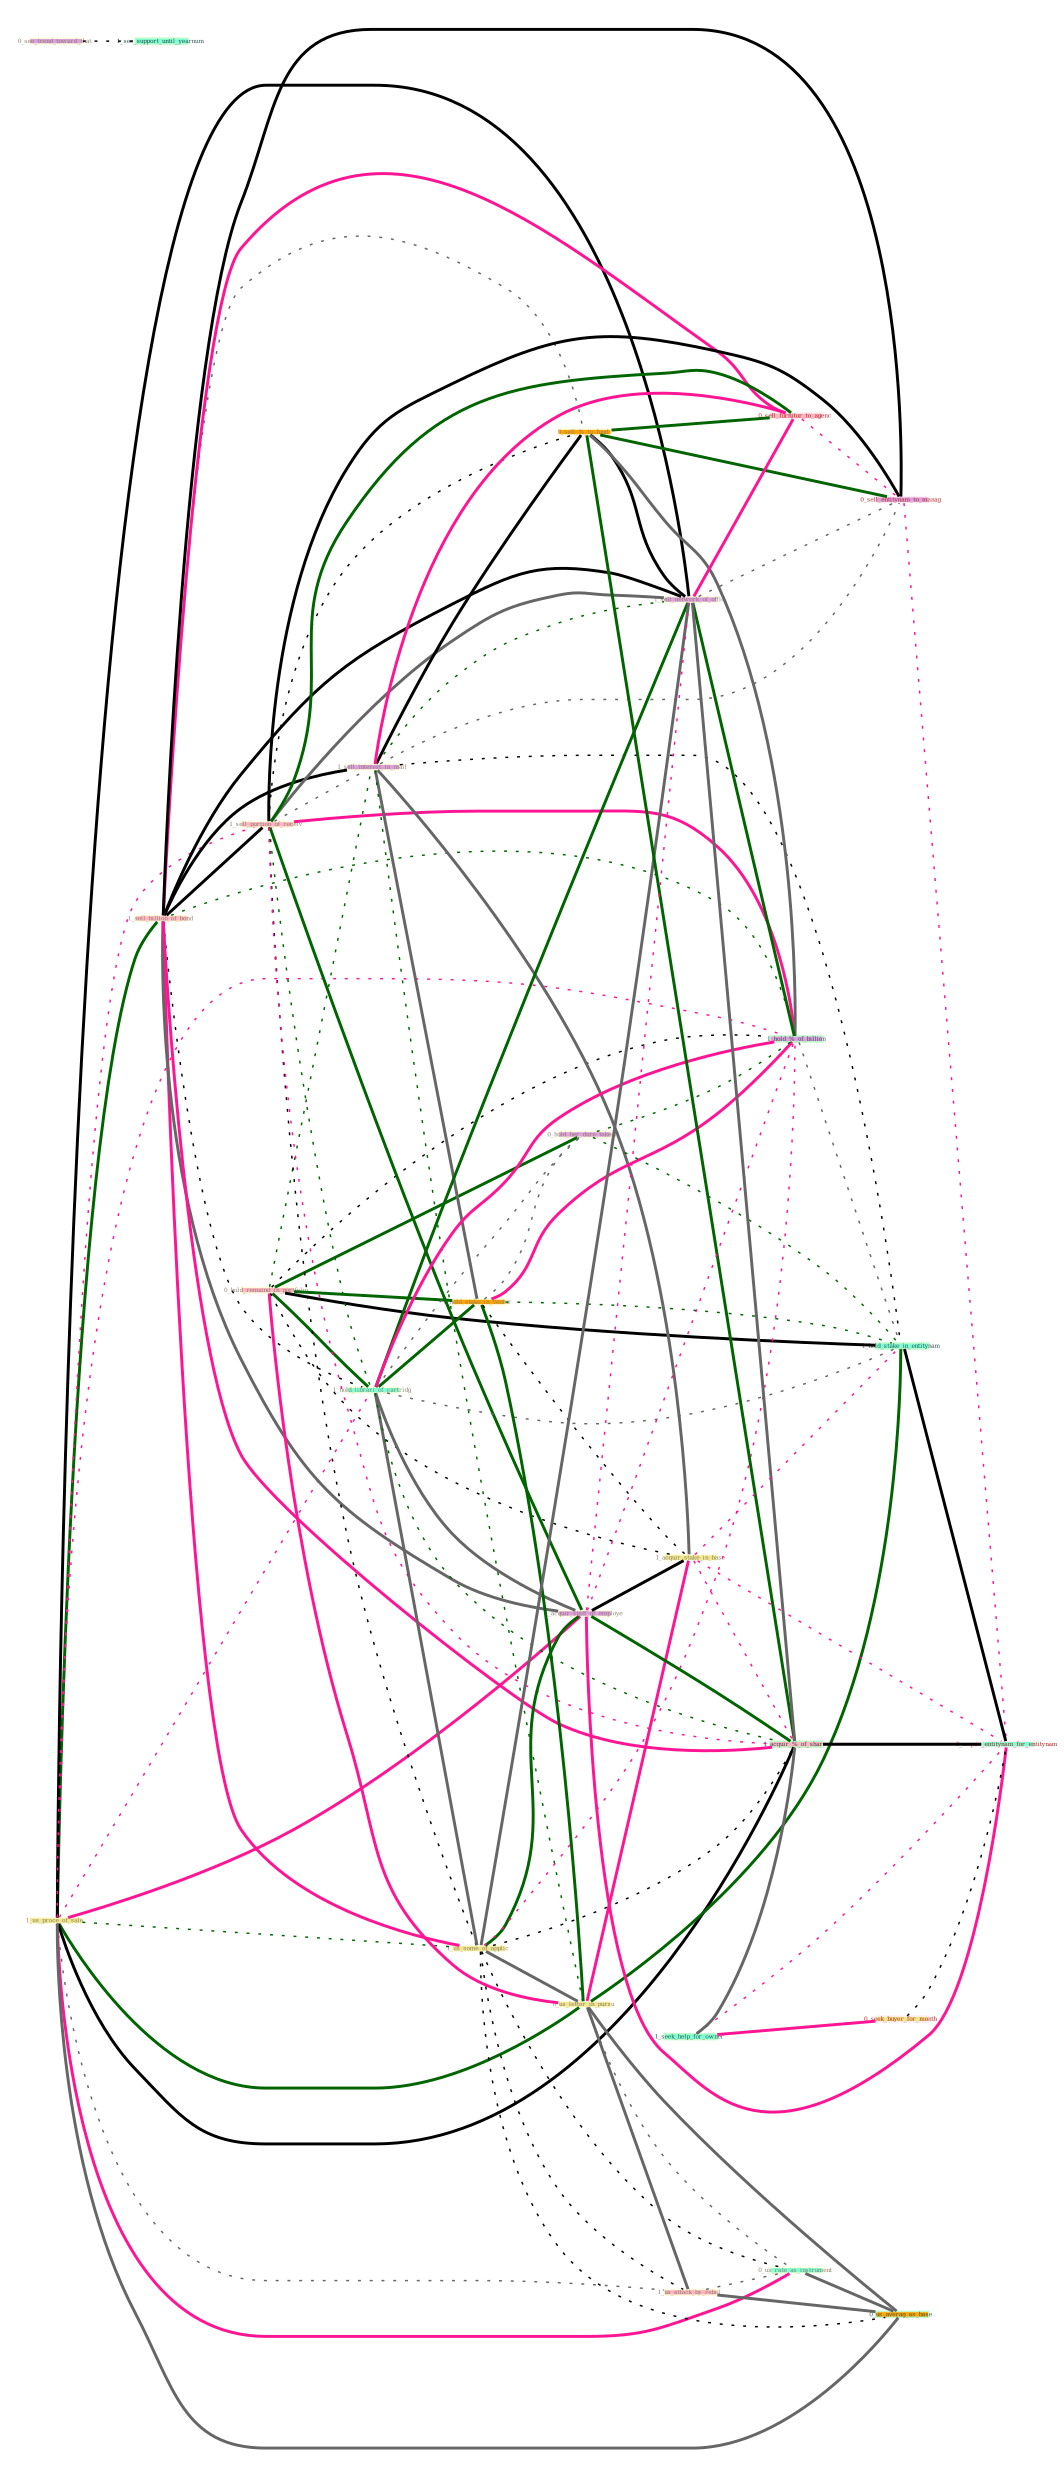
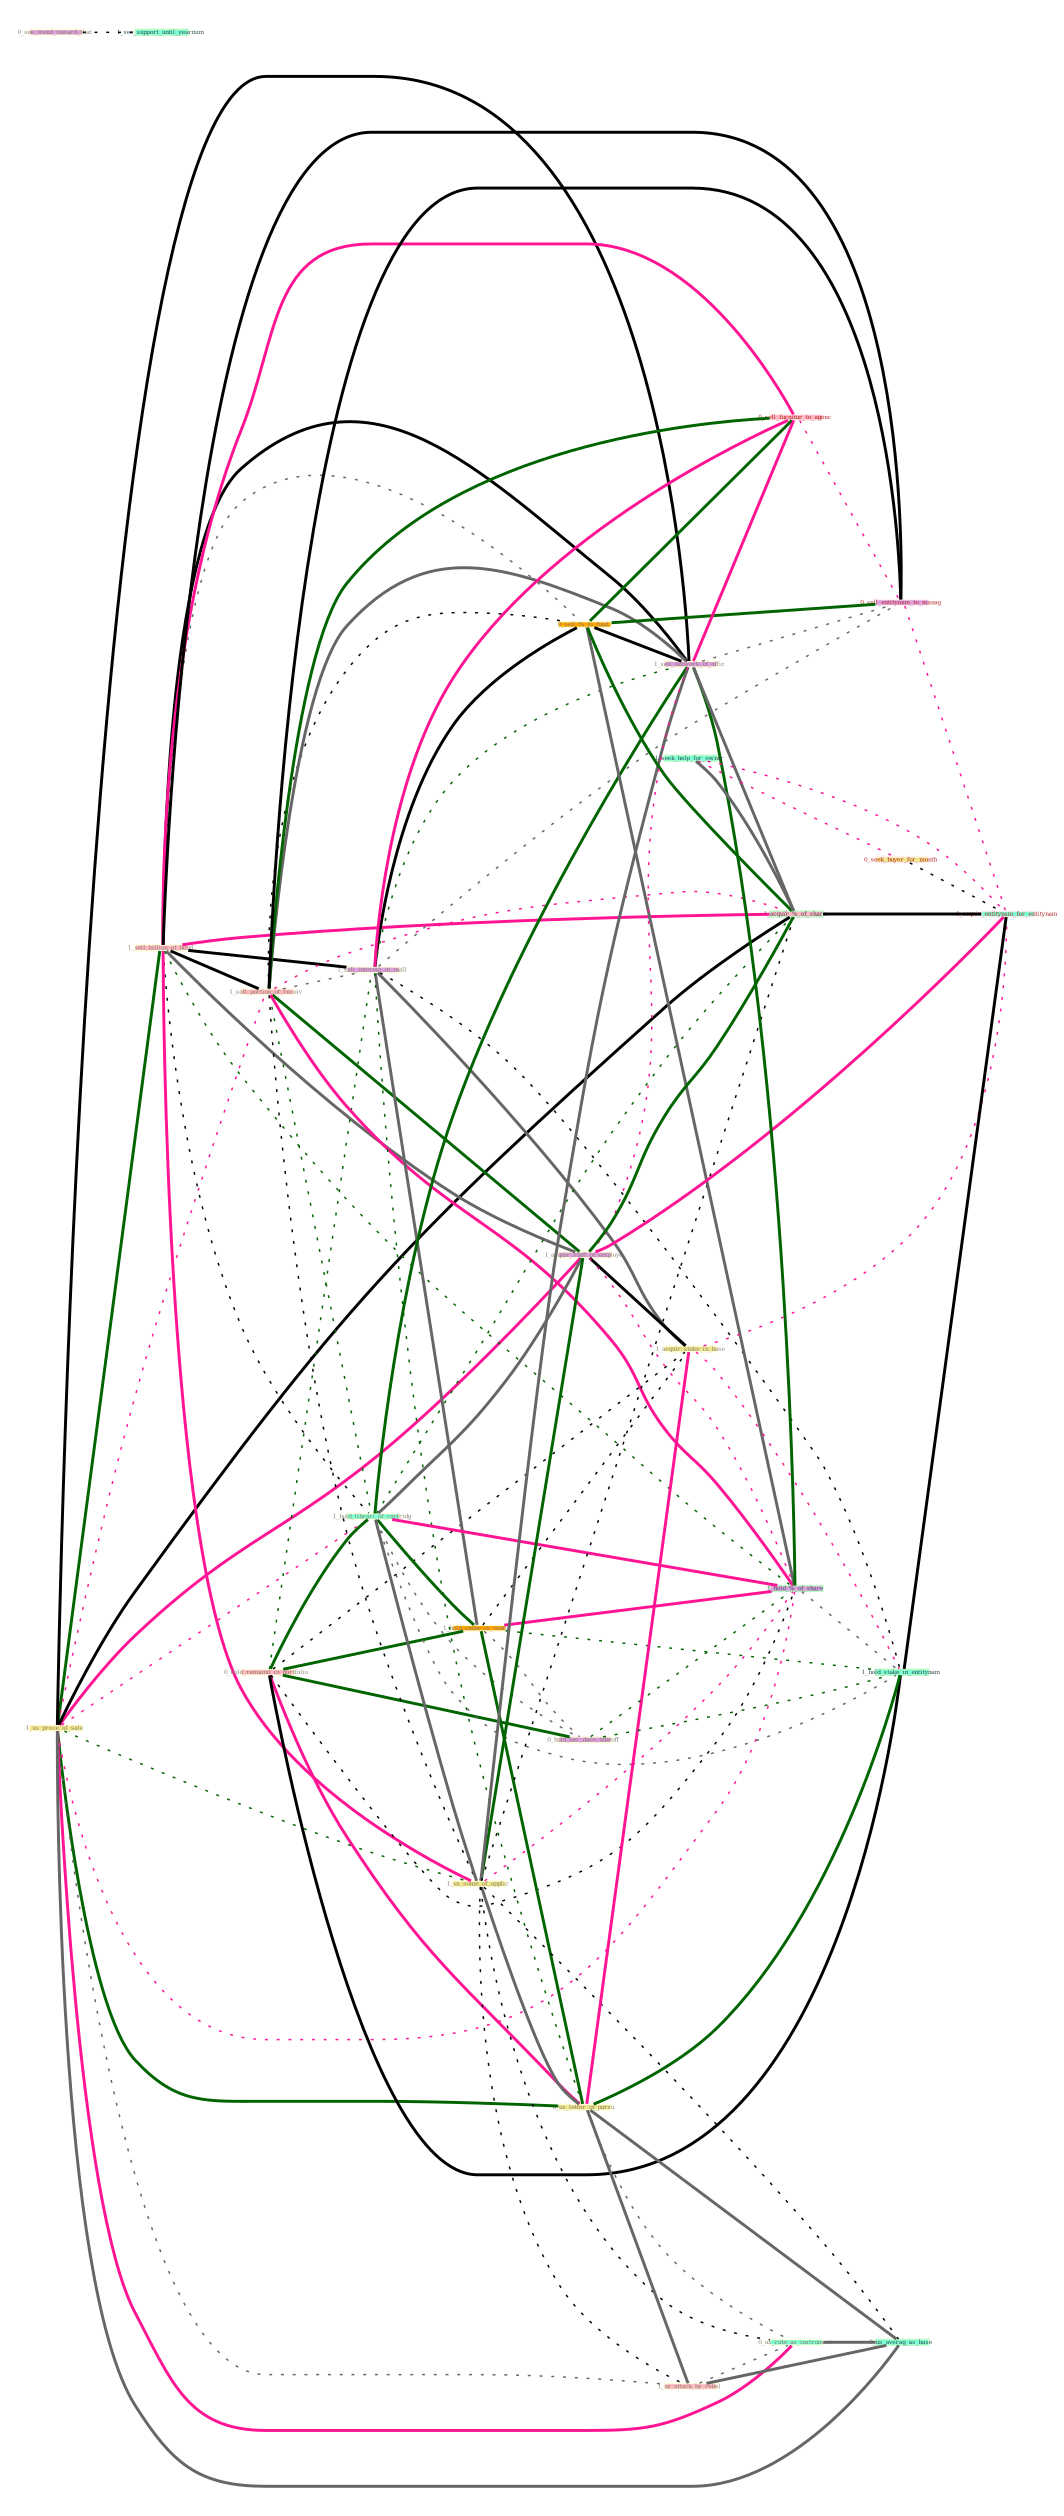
(796, 1039) -> (796, 1588)
(744, 1651) -> none
(796, 2028) -> (796, 809)
(902, 2314) -> (902, 2342)
